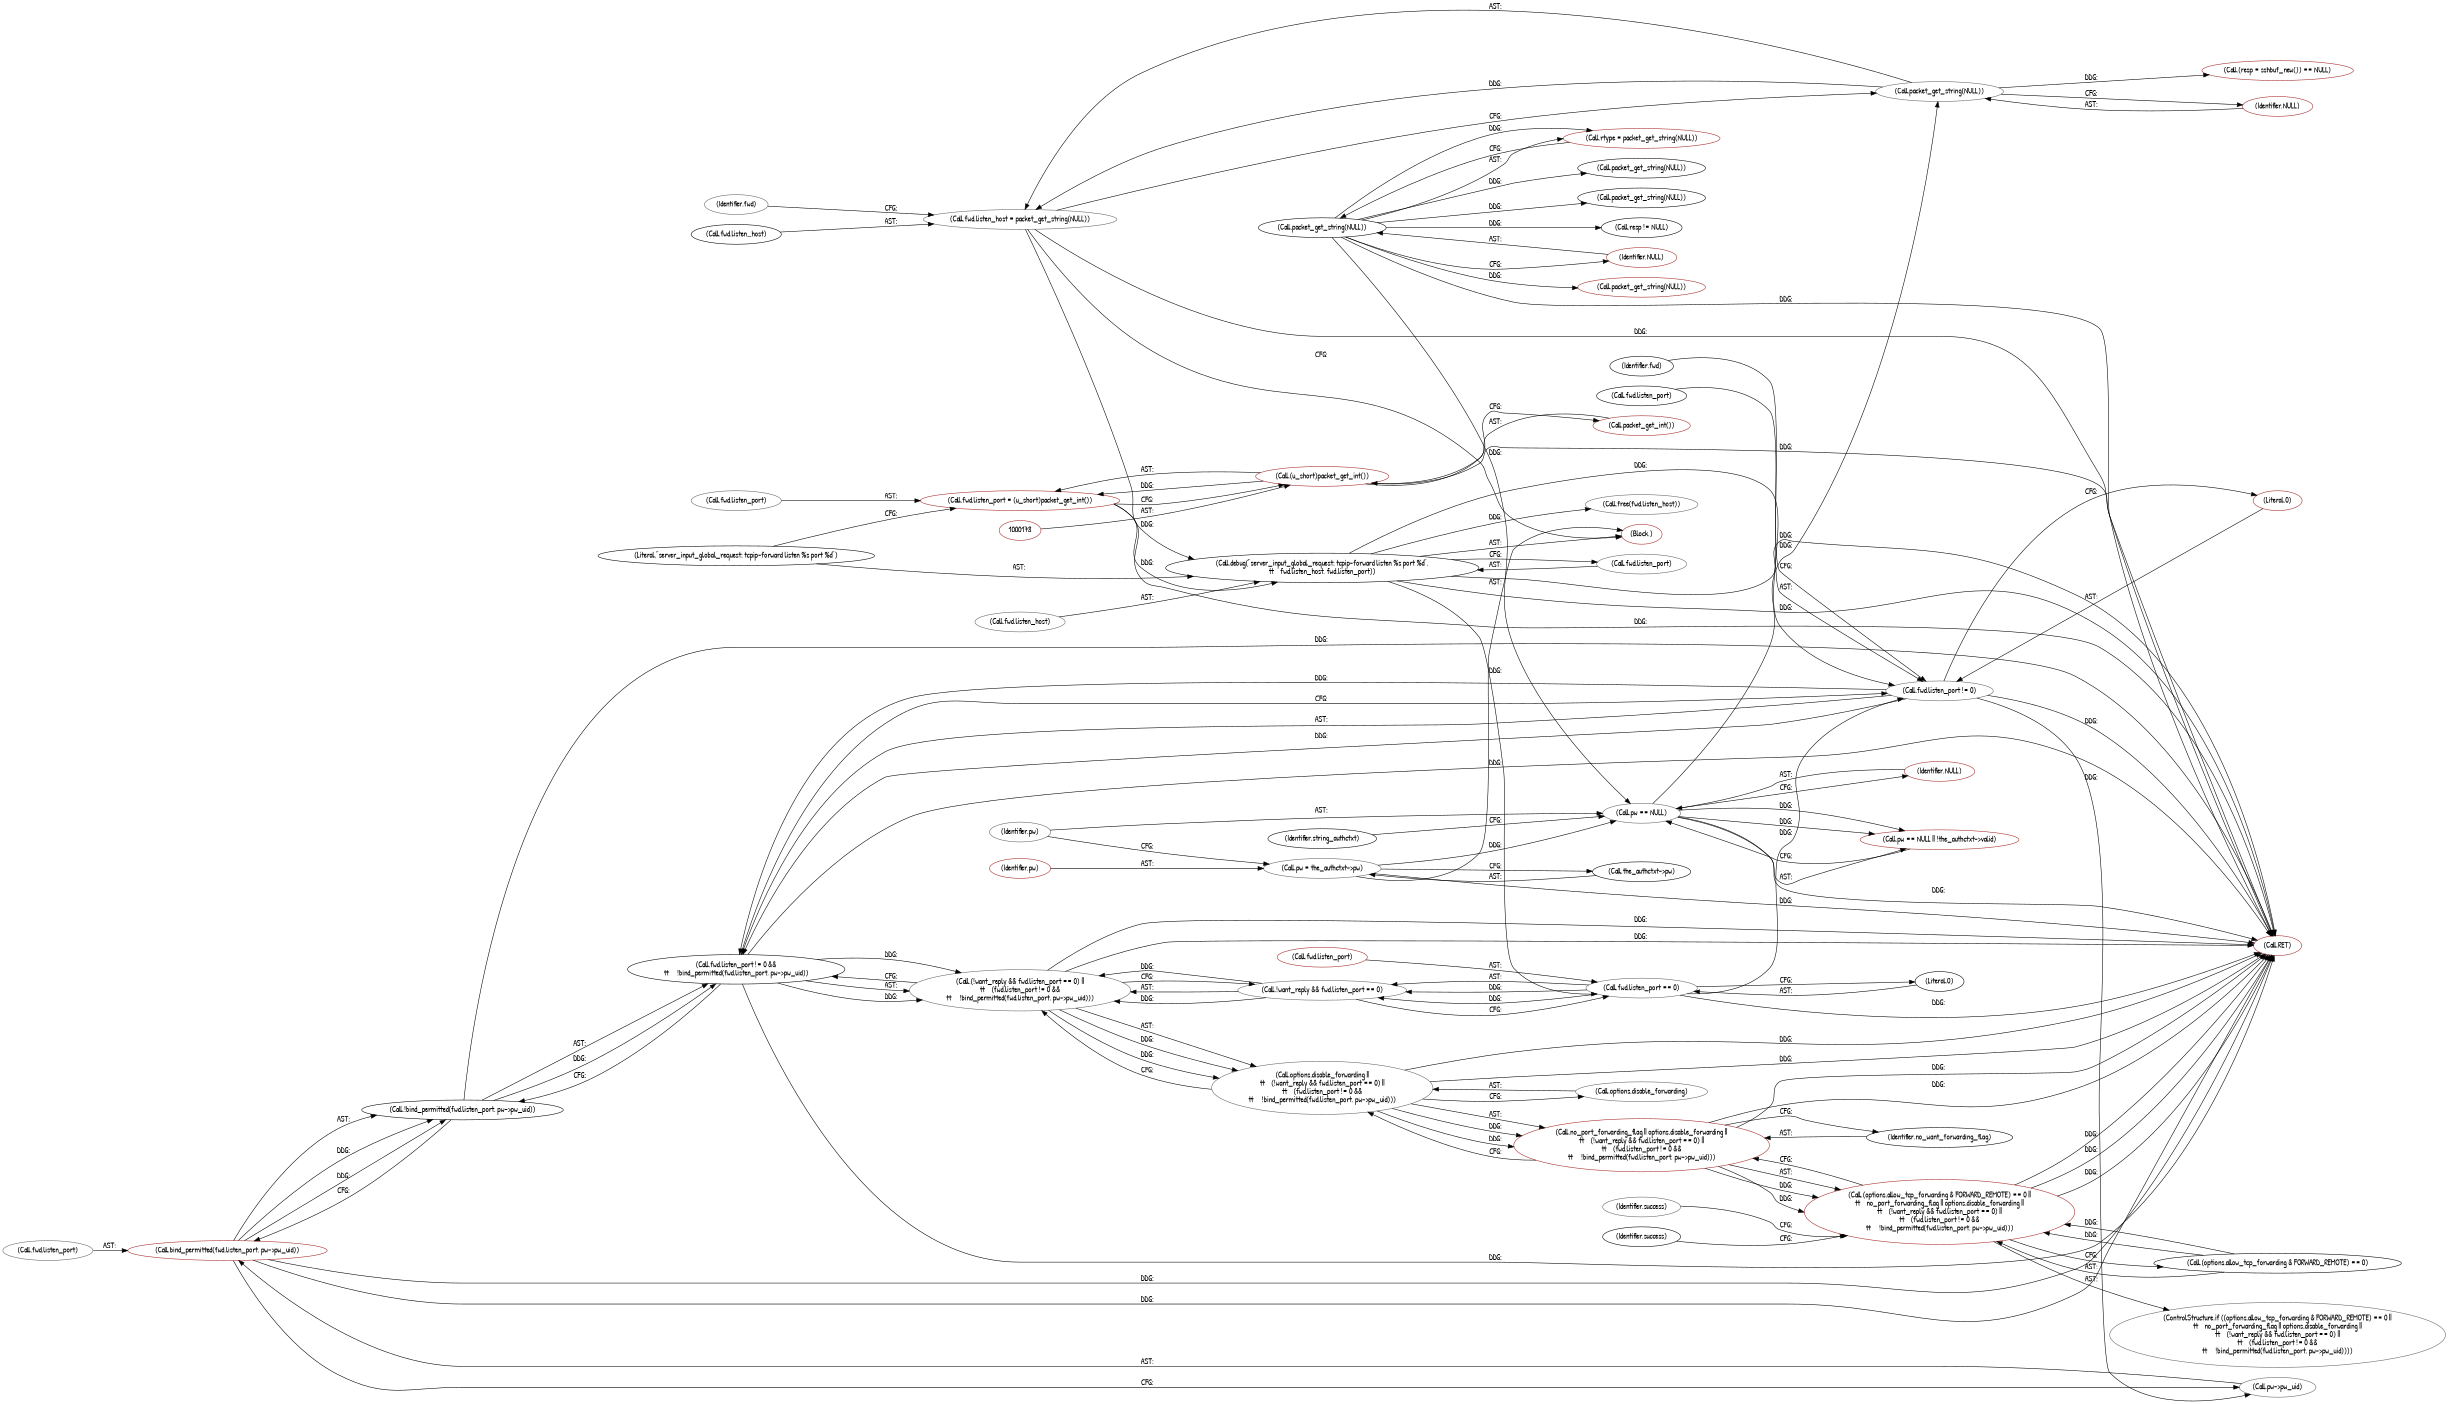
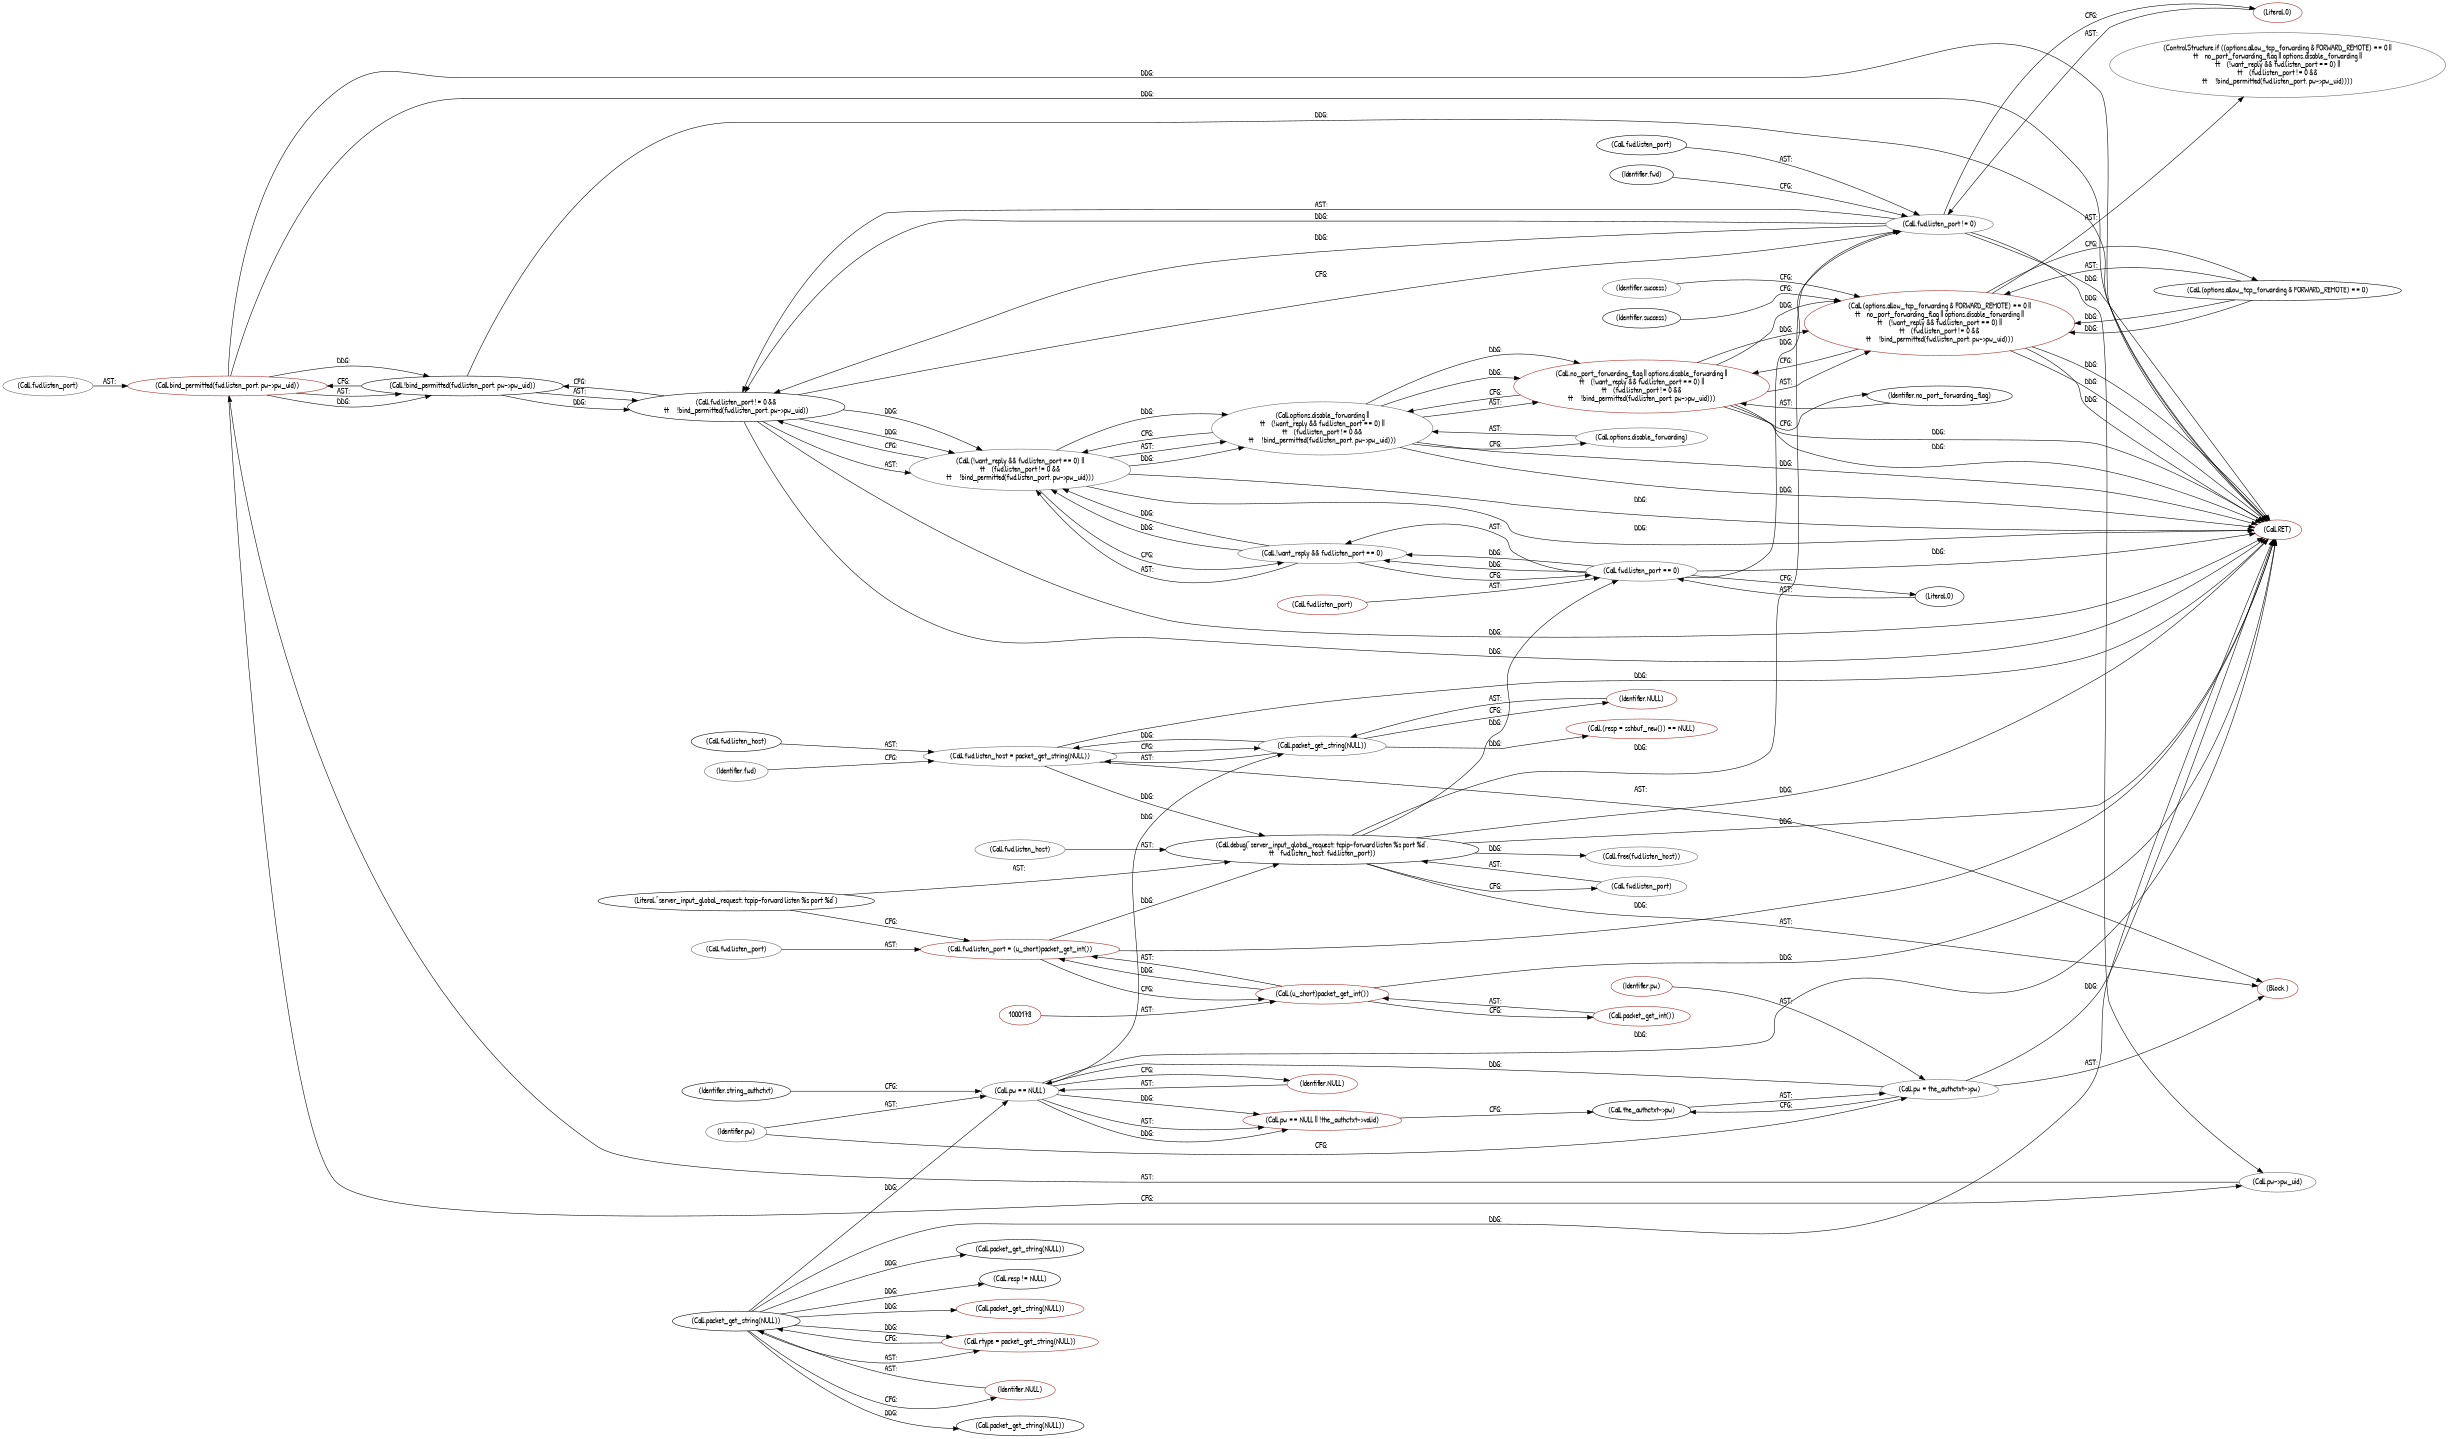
(1322, 355) -> (1642, 790)
(1788, 862) -> (1494, 1115)
(1940, 1138) -> (1940, 396)
